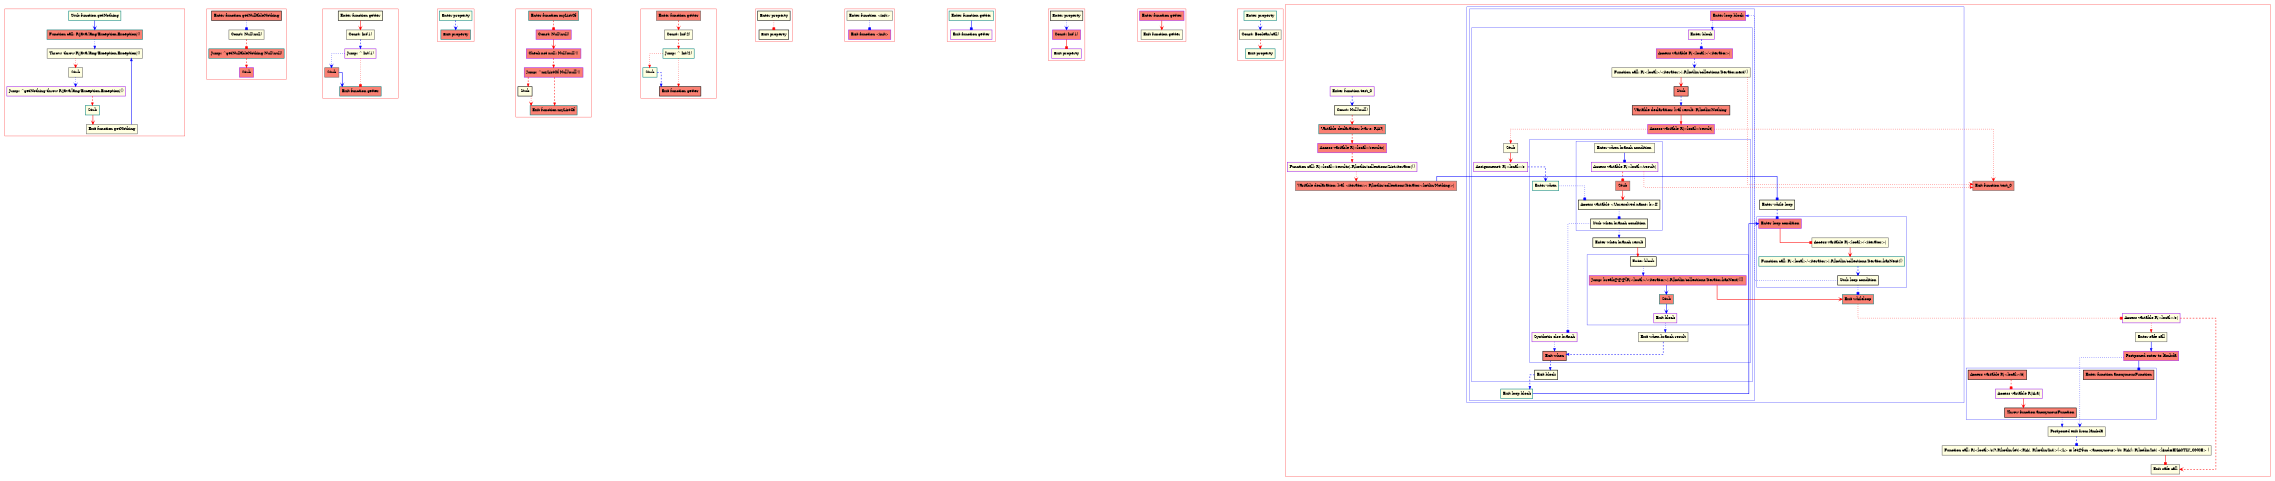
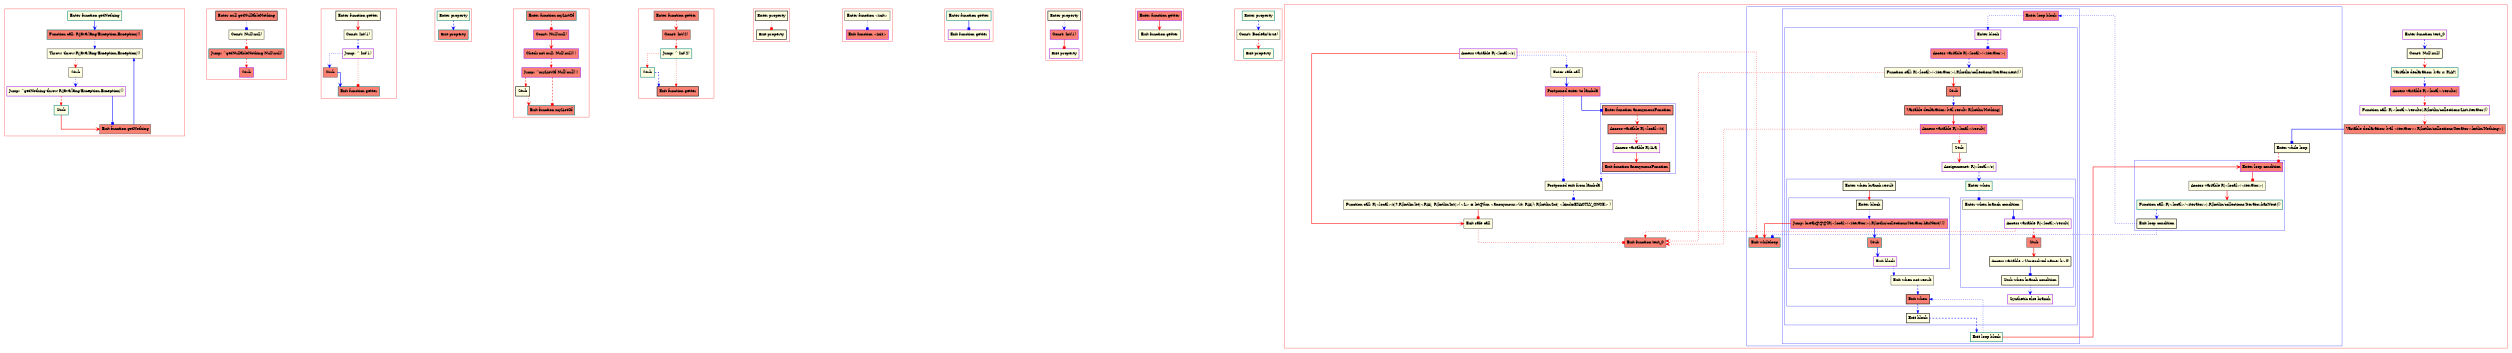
(95, 16) -> (95, 16)
(246, 16) -> (246, 16)
(679, 35) -> (676, 35)
(1260, 35) -> (1258, 35)
(555, 90) -> (552, 90)
none -> (113, 109)
none -> (1637, 118)
(112, 129) -> (125, 129)
(1352, 129) -> (2425, 72)
(1352, 137) -> (2425, 81)
(1578, 186) -> (1979, 194)
(1619, 213) -> (2030, 270)
(1777, 213) -> (2278, 156)
(1619, 232) -> none
none -> (1543, 243)
(1568, 265) -> (2030, 289)
(1858, 280) -> (2157, 224)
(1982, 318) -> (1728, 52)
(2151, 326) -> (1547, 55)
(1663, 337) -> (1912, 280)
(1555, 345) -> (1974, 299)
(2151, 345) -> (1567, 81)
(2080, 366) -> (1564, 137)
(2011, 383) -> (1636, 137)
(2216, 393) -> (1312, 140)
(1729, 394) -> (2093, 225)
(2040, 413) -> (1636, 167)
